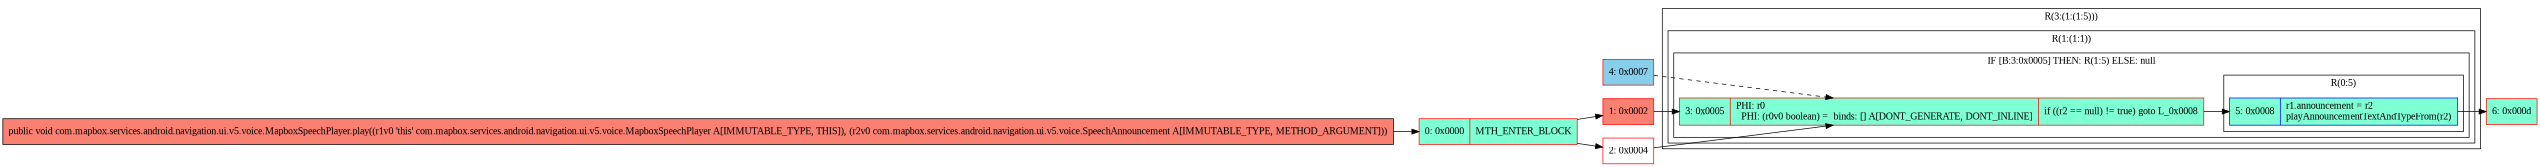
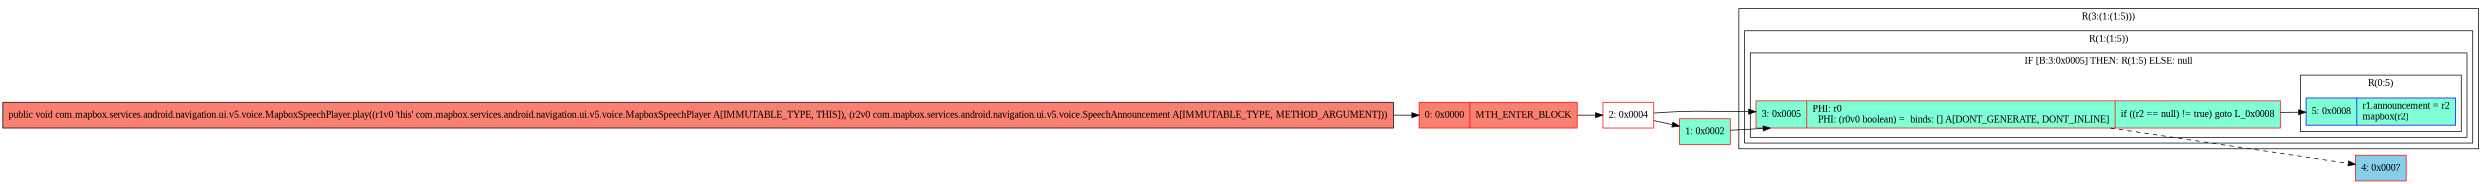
(2071, 39) -> (2109, 39)
(1740, 86) -> (2283, 154)
(1628, 112) -> (1705, 132)
(2512, 112) -> none
(2369, 117) -> (2386, 117)
(1586, 118) -> (1663, 123)
(1498, 132) -> (1498, 115)
